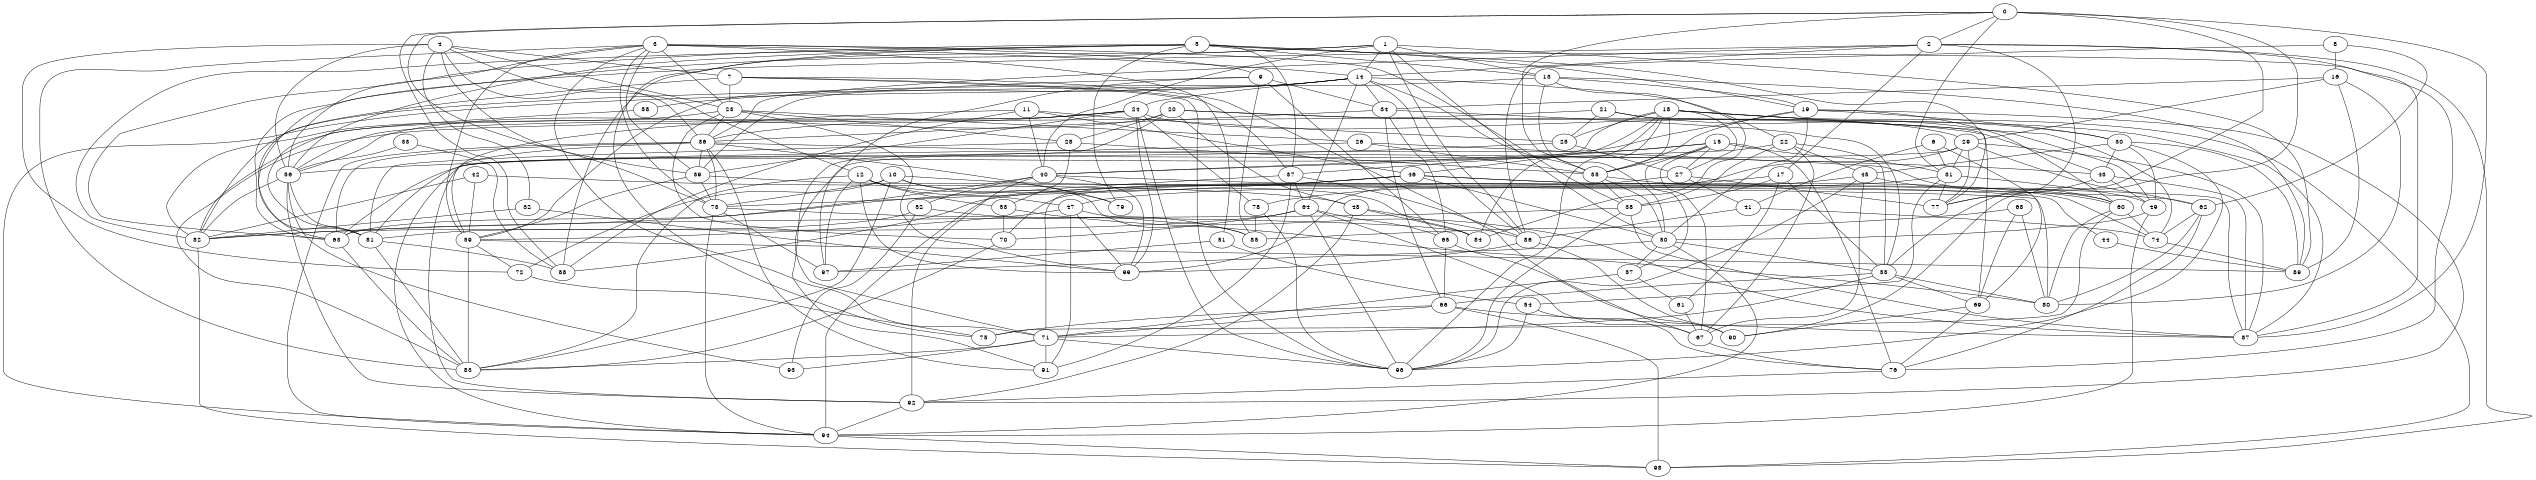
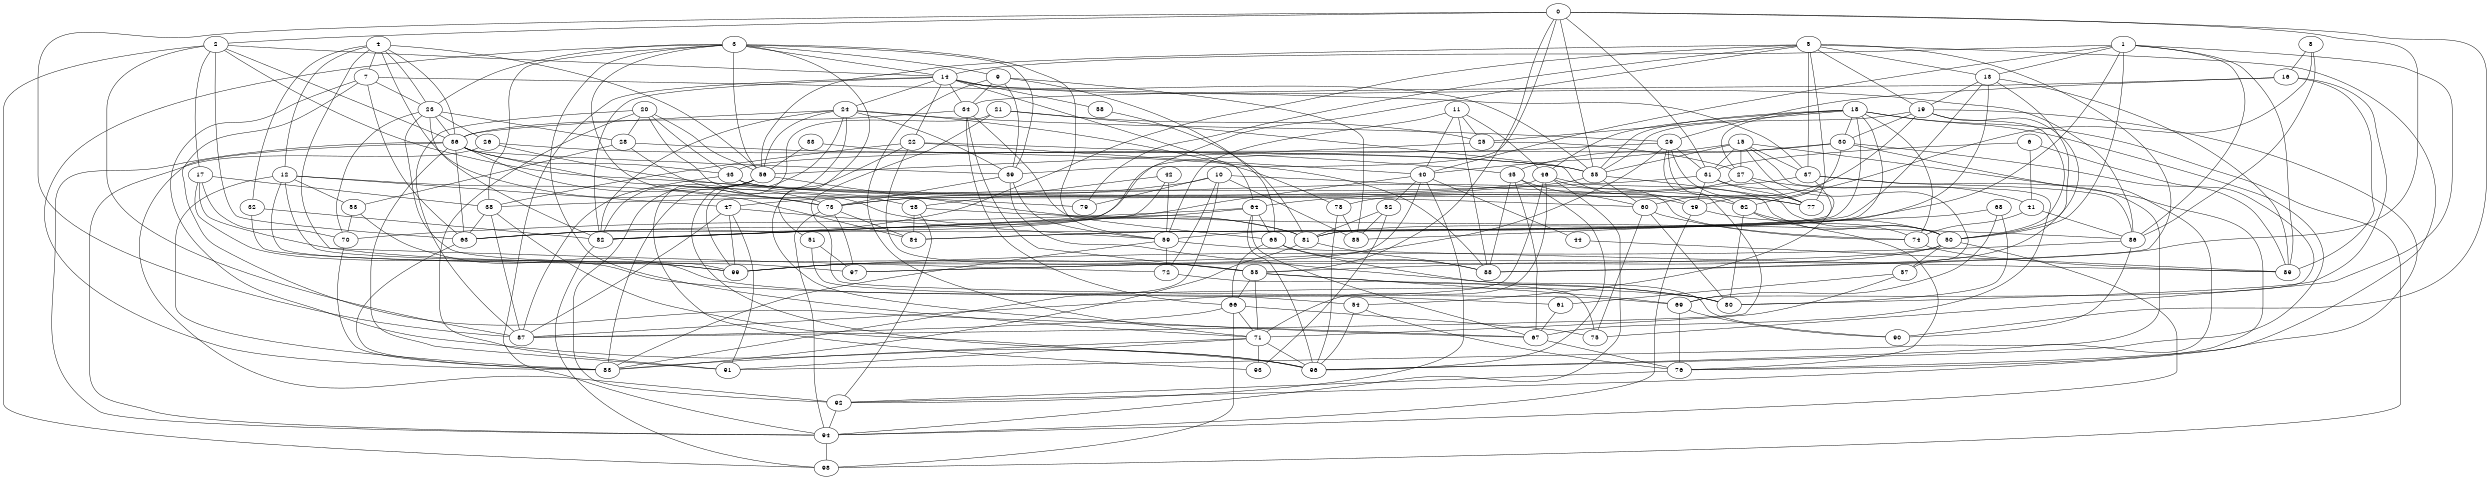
none -> (1350, 259)
